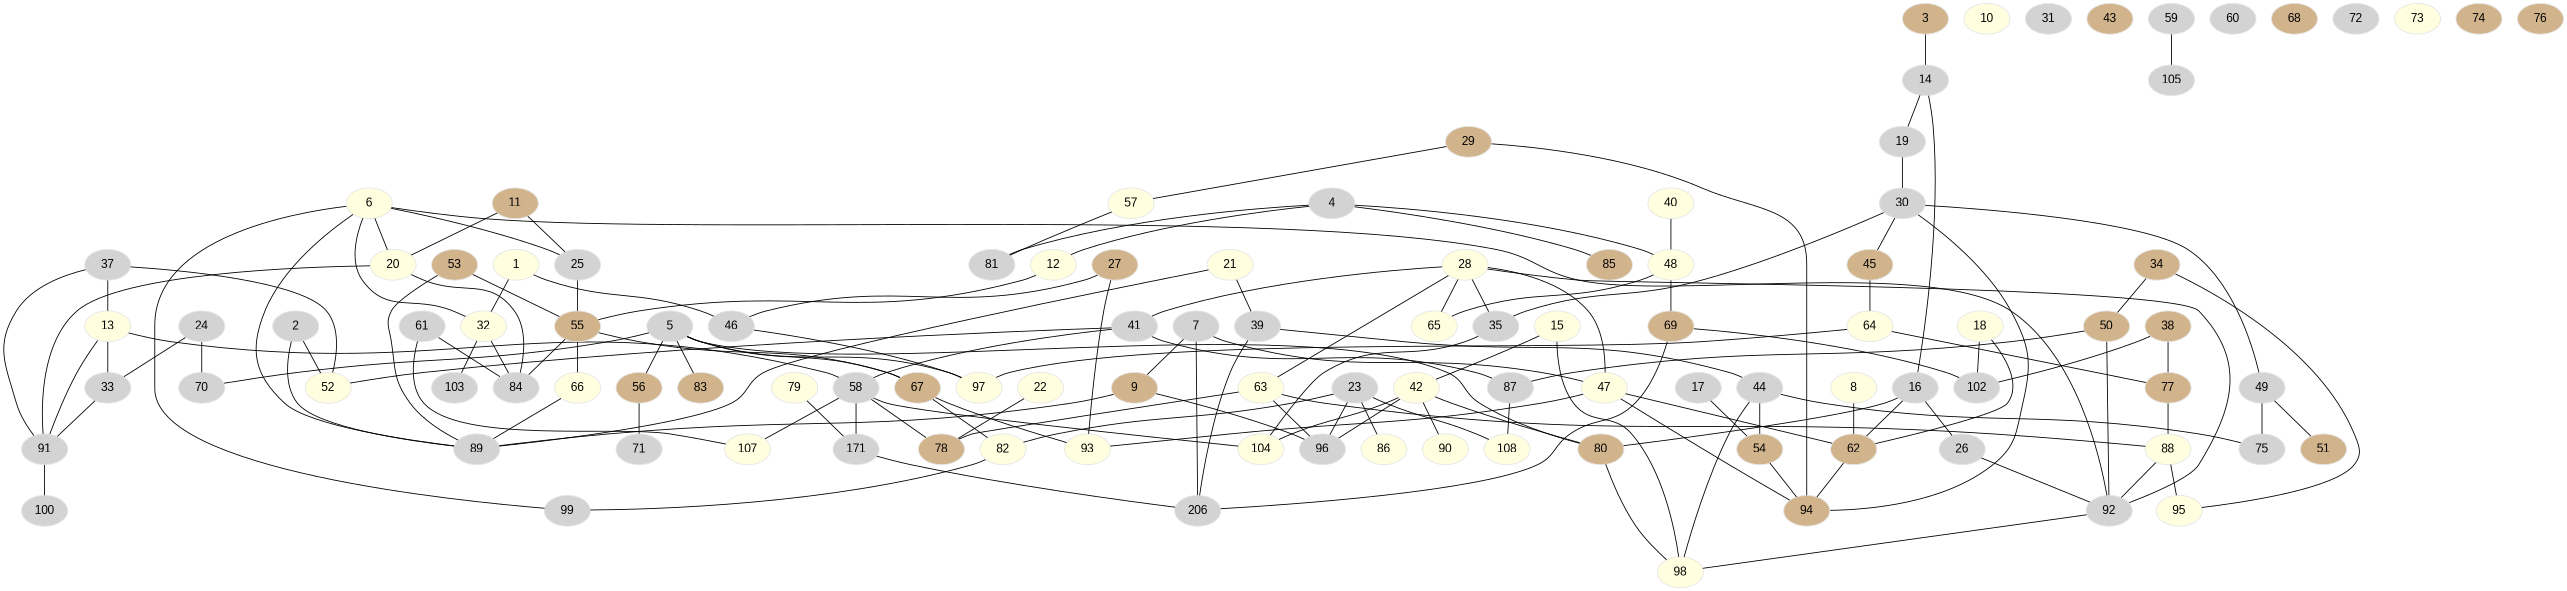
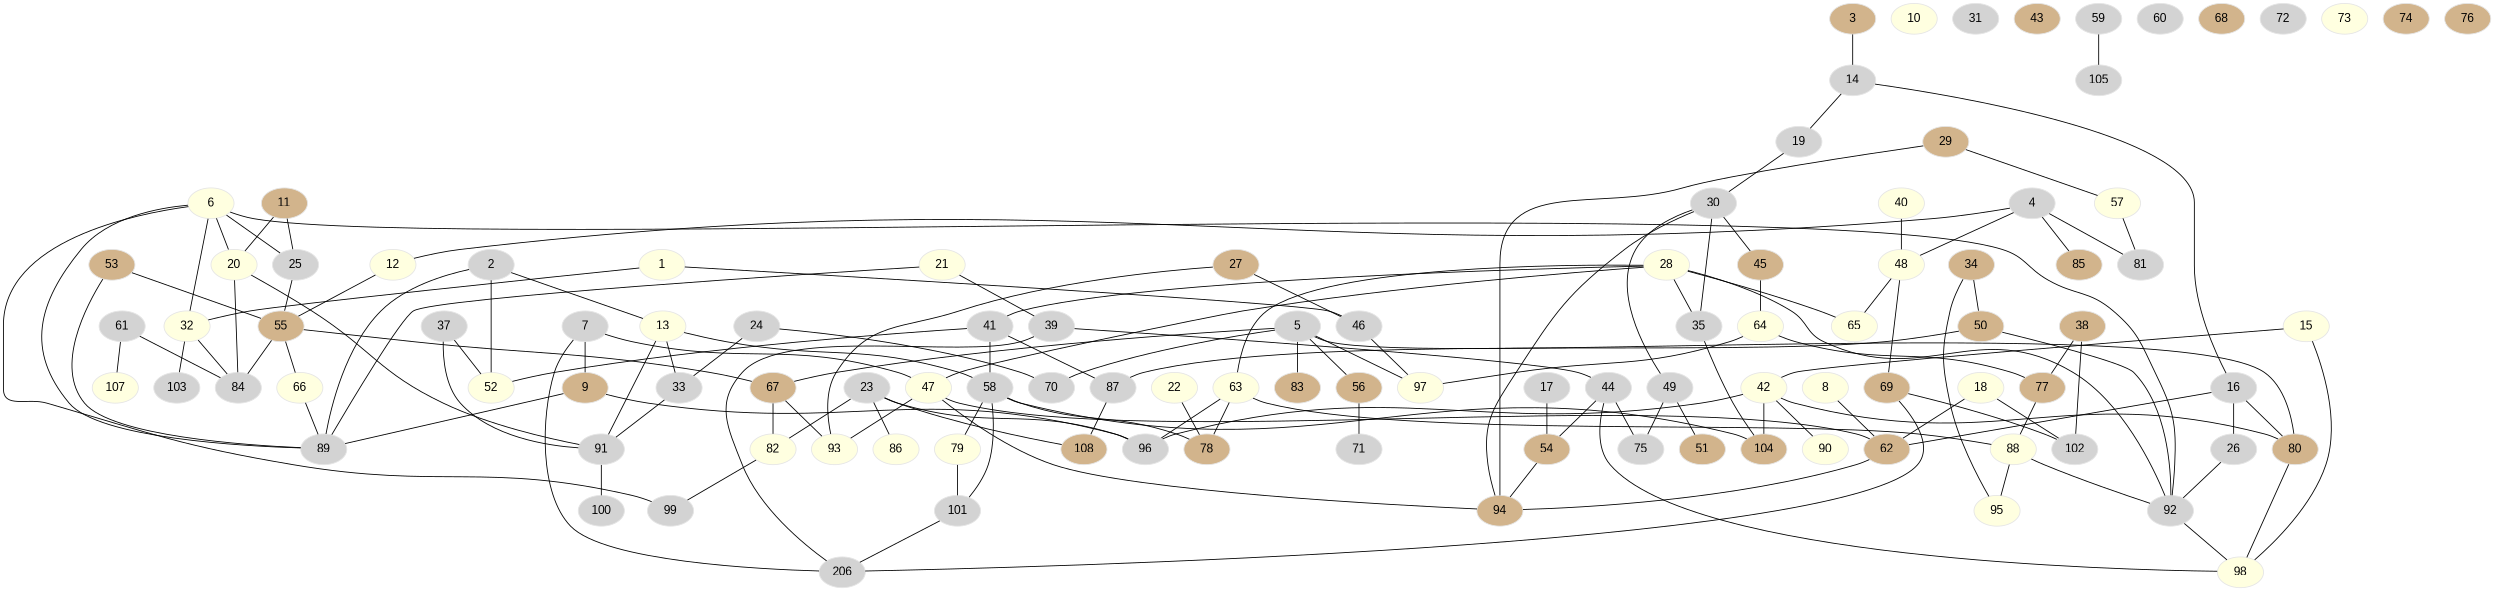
(108, 301) -> (580, 297)
(802, 418) -> (974, 419)
(856, 449) -> (958, 511)
(1261, 449) -> (1764, 449)
(1507, 449) -> (1084, 449)
